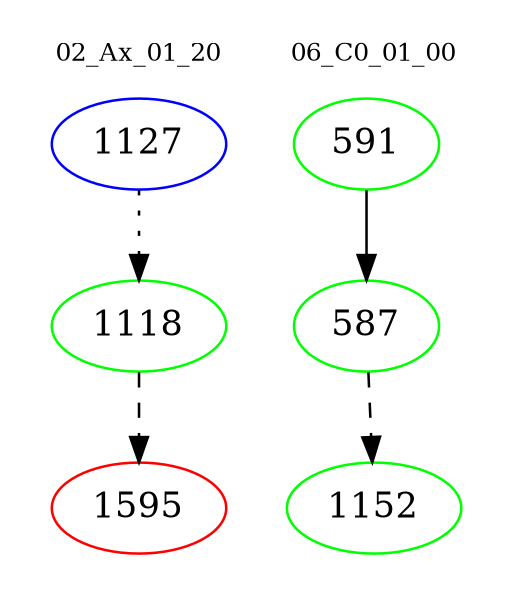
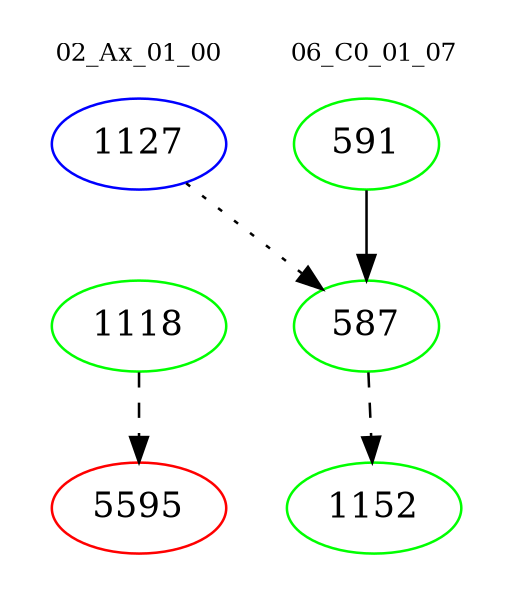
(139, 54) -> (139, 54)
(374, 54) -> (374, 54)
(139, 223) -> (232, 219)
(139, 508) -> (139, 508)
